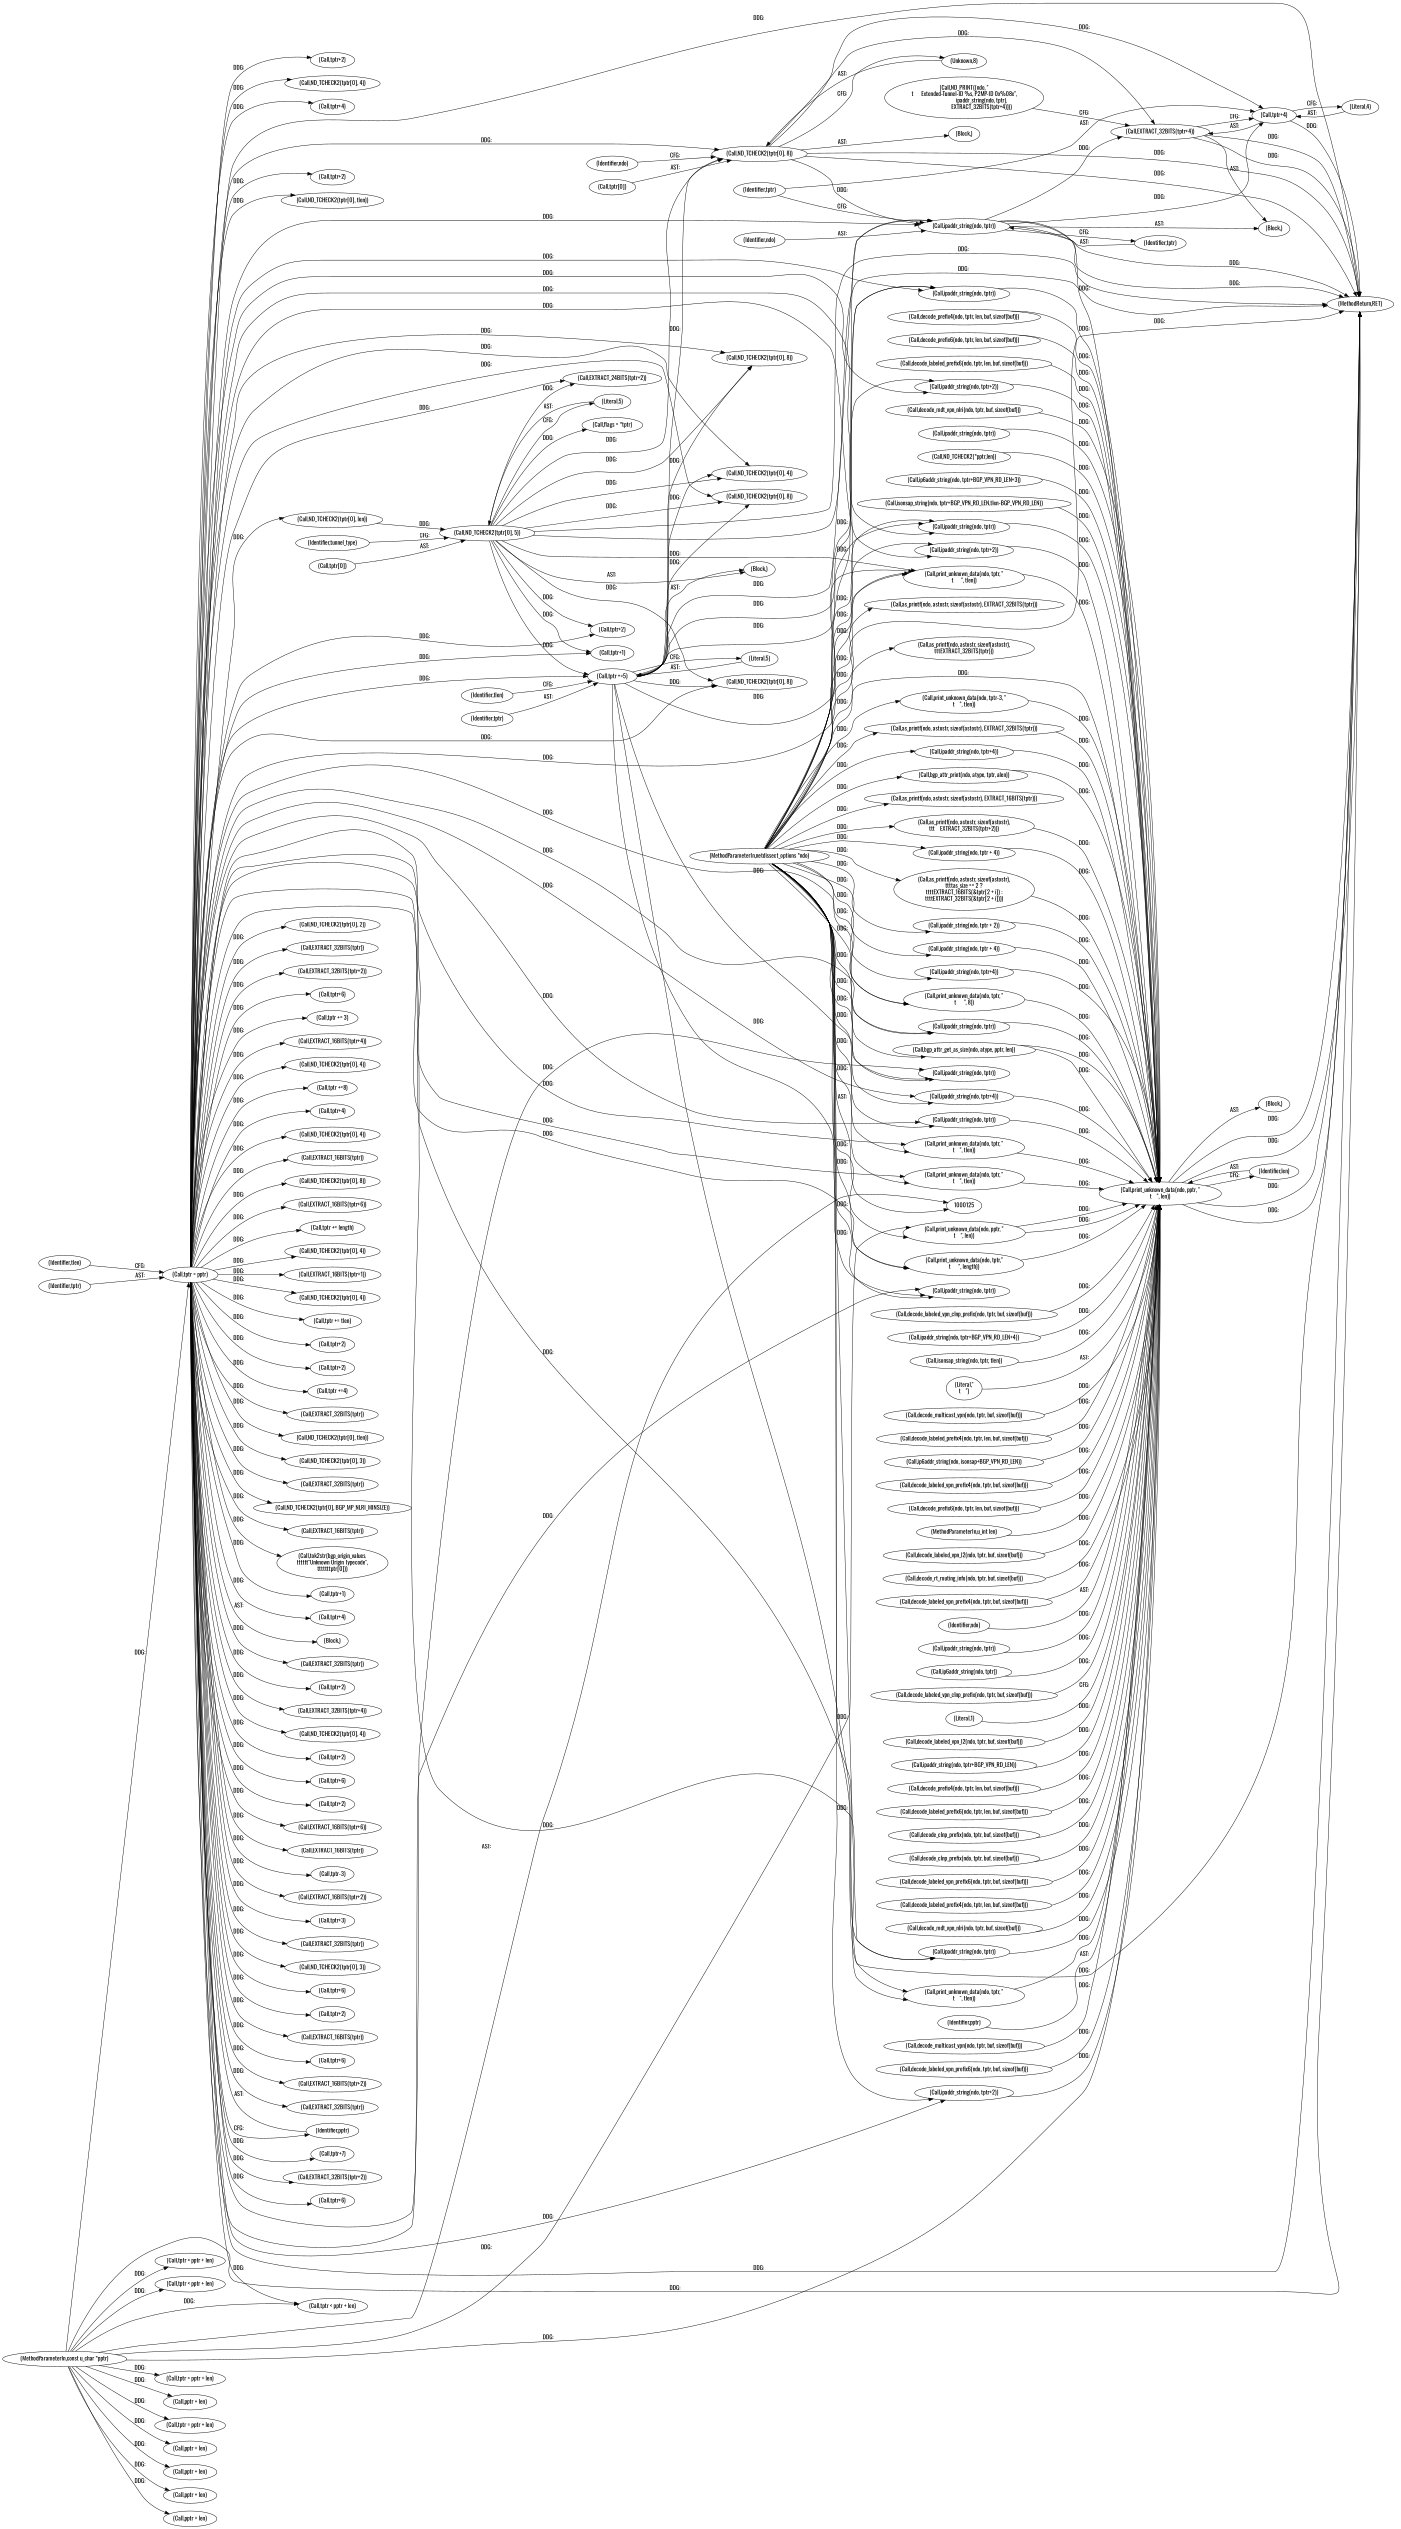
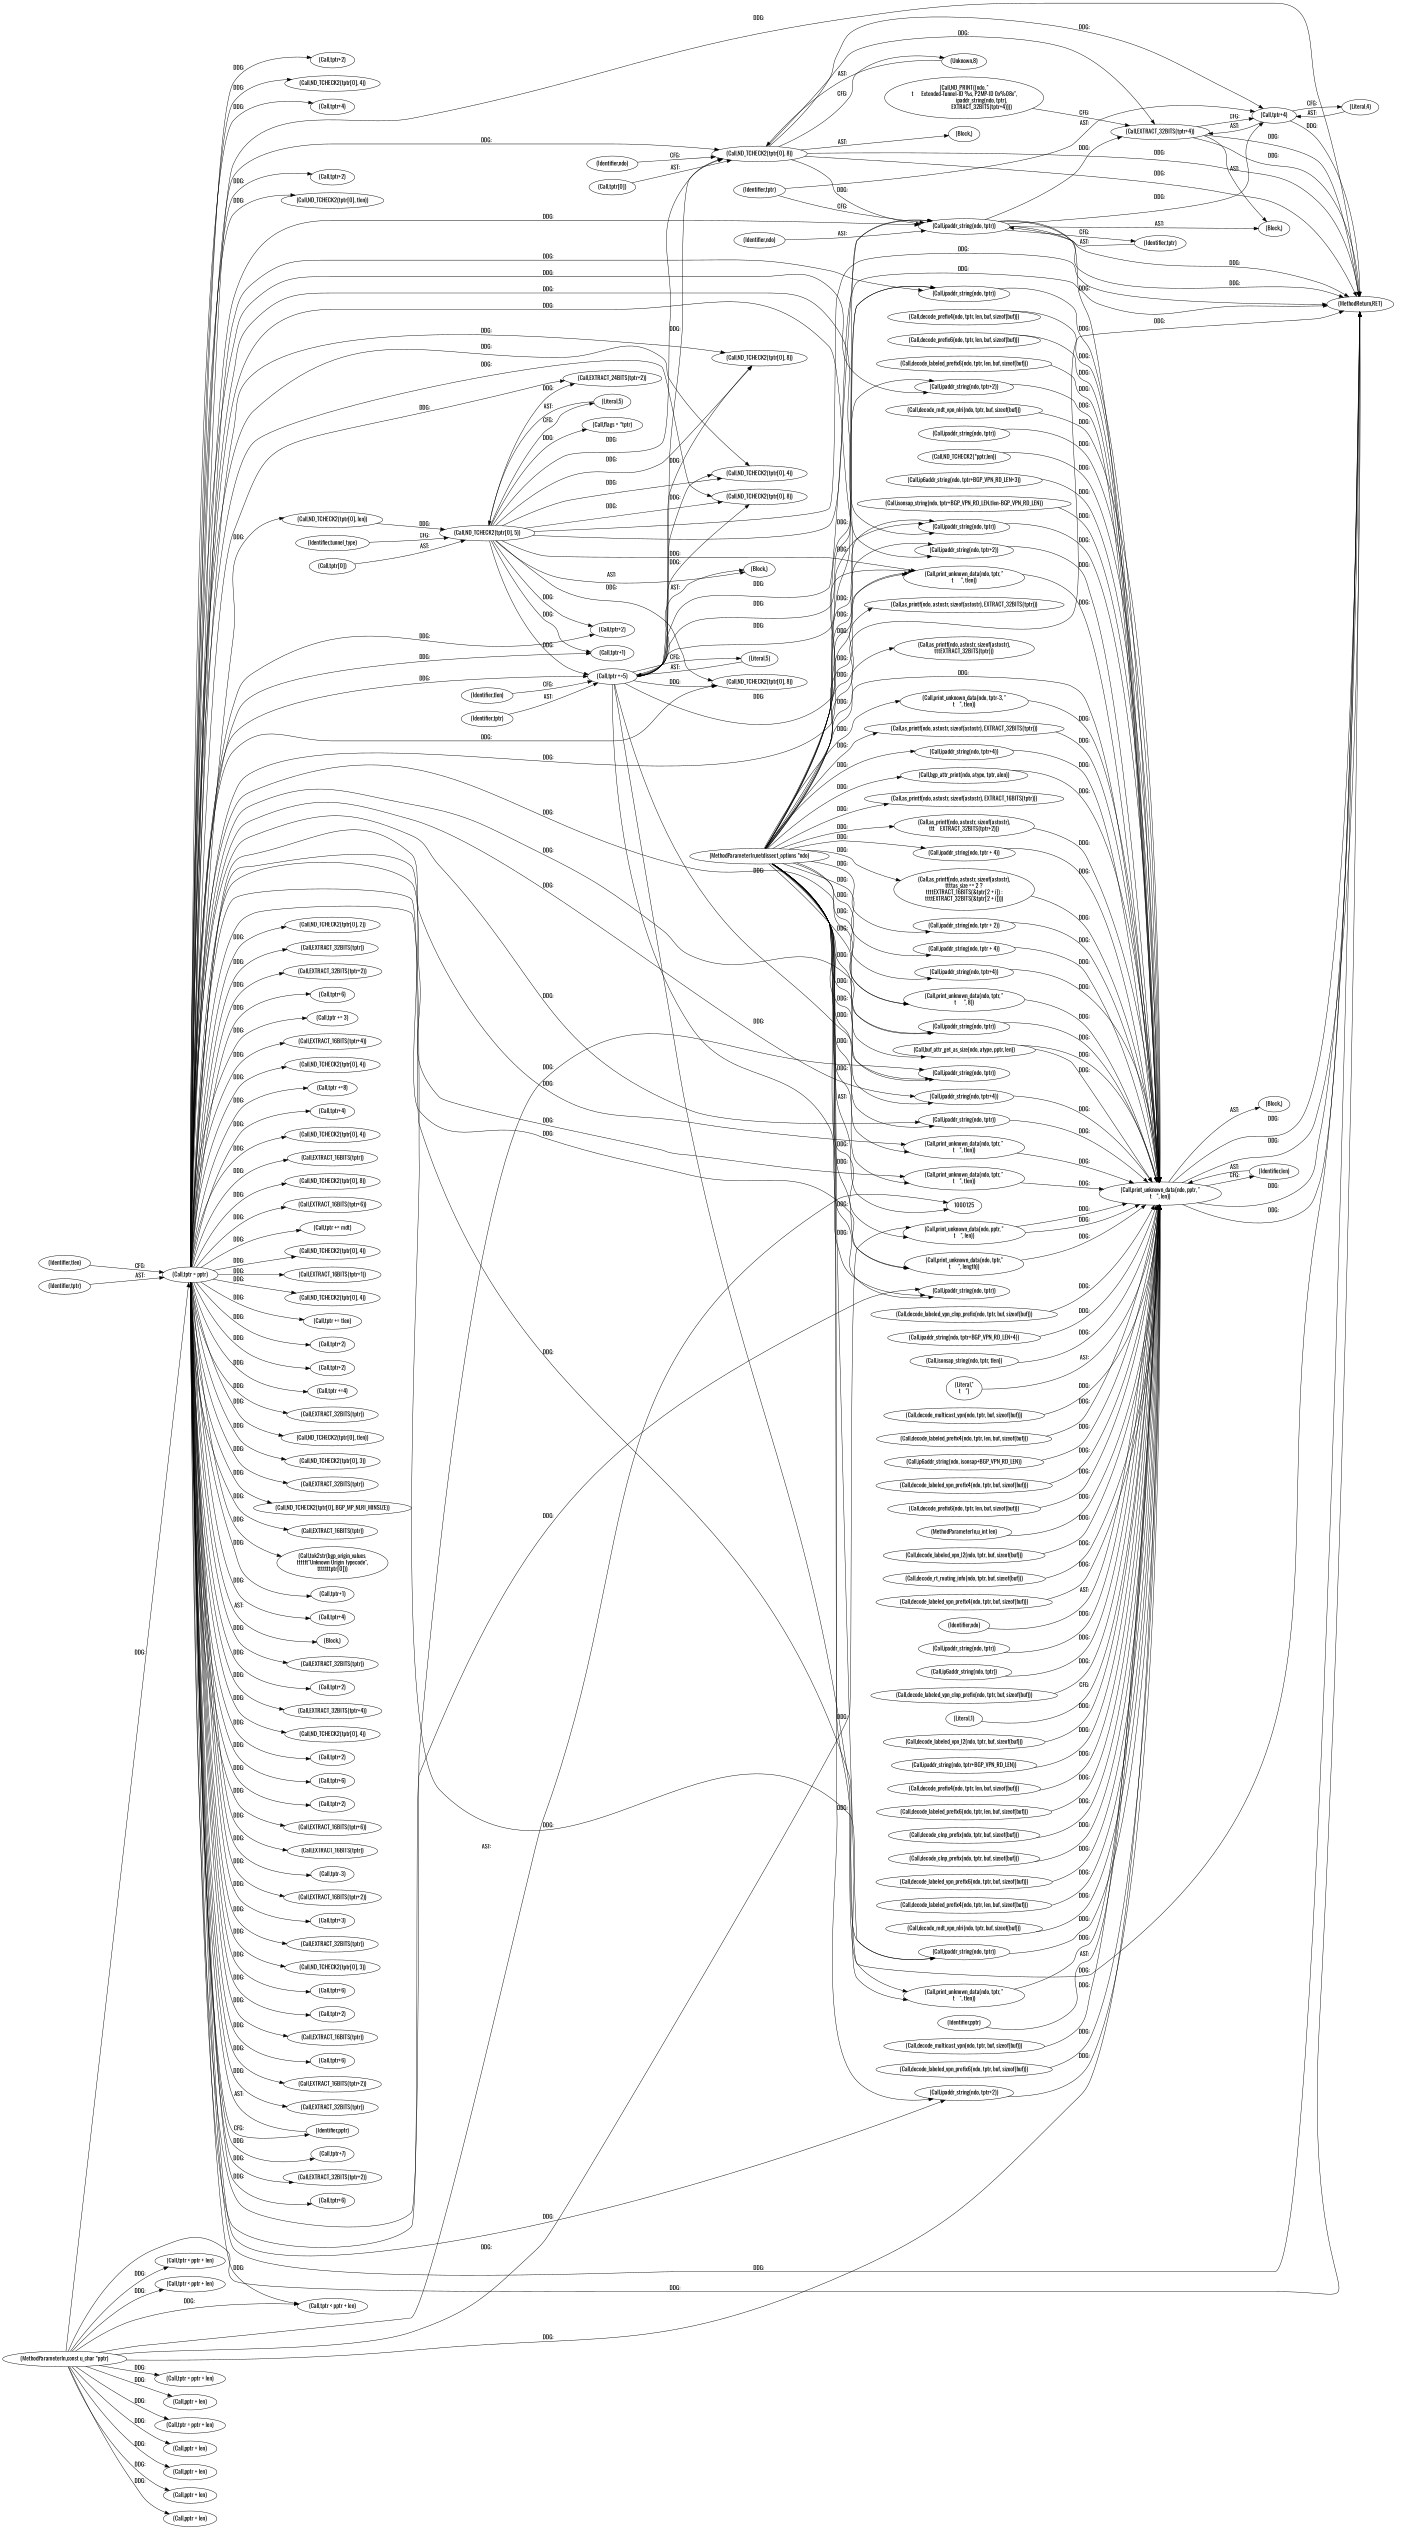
(964, 1050) -> (964, 1050)
(332, 1228) -> (332, 1228)
